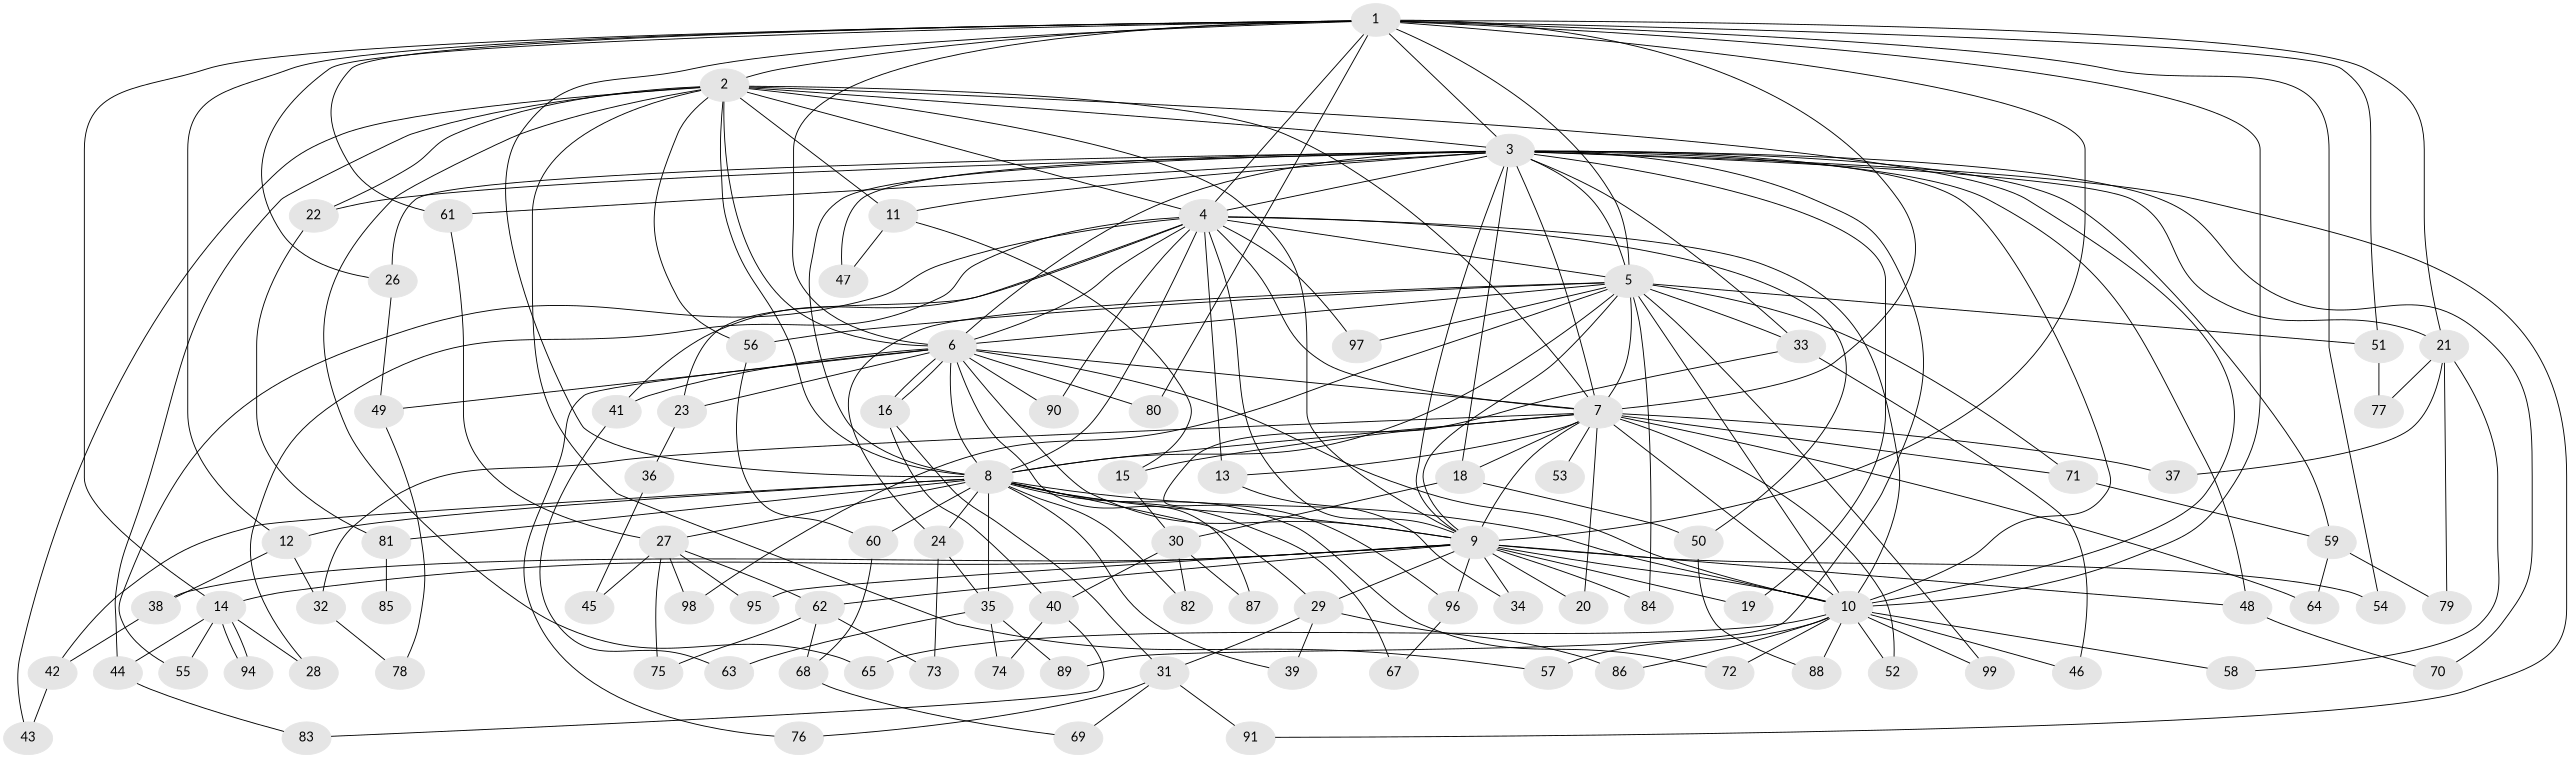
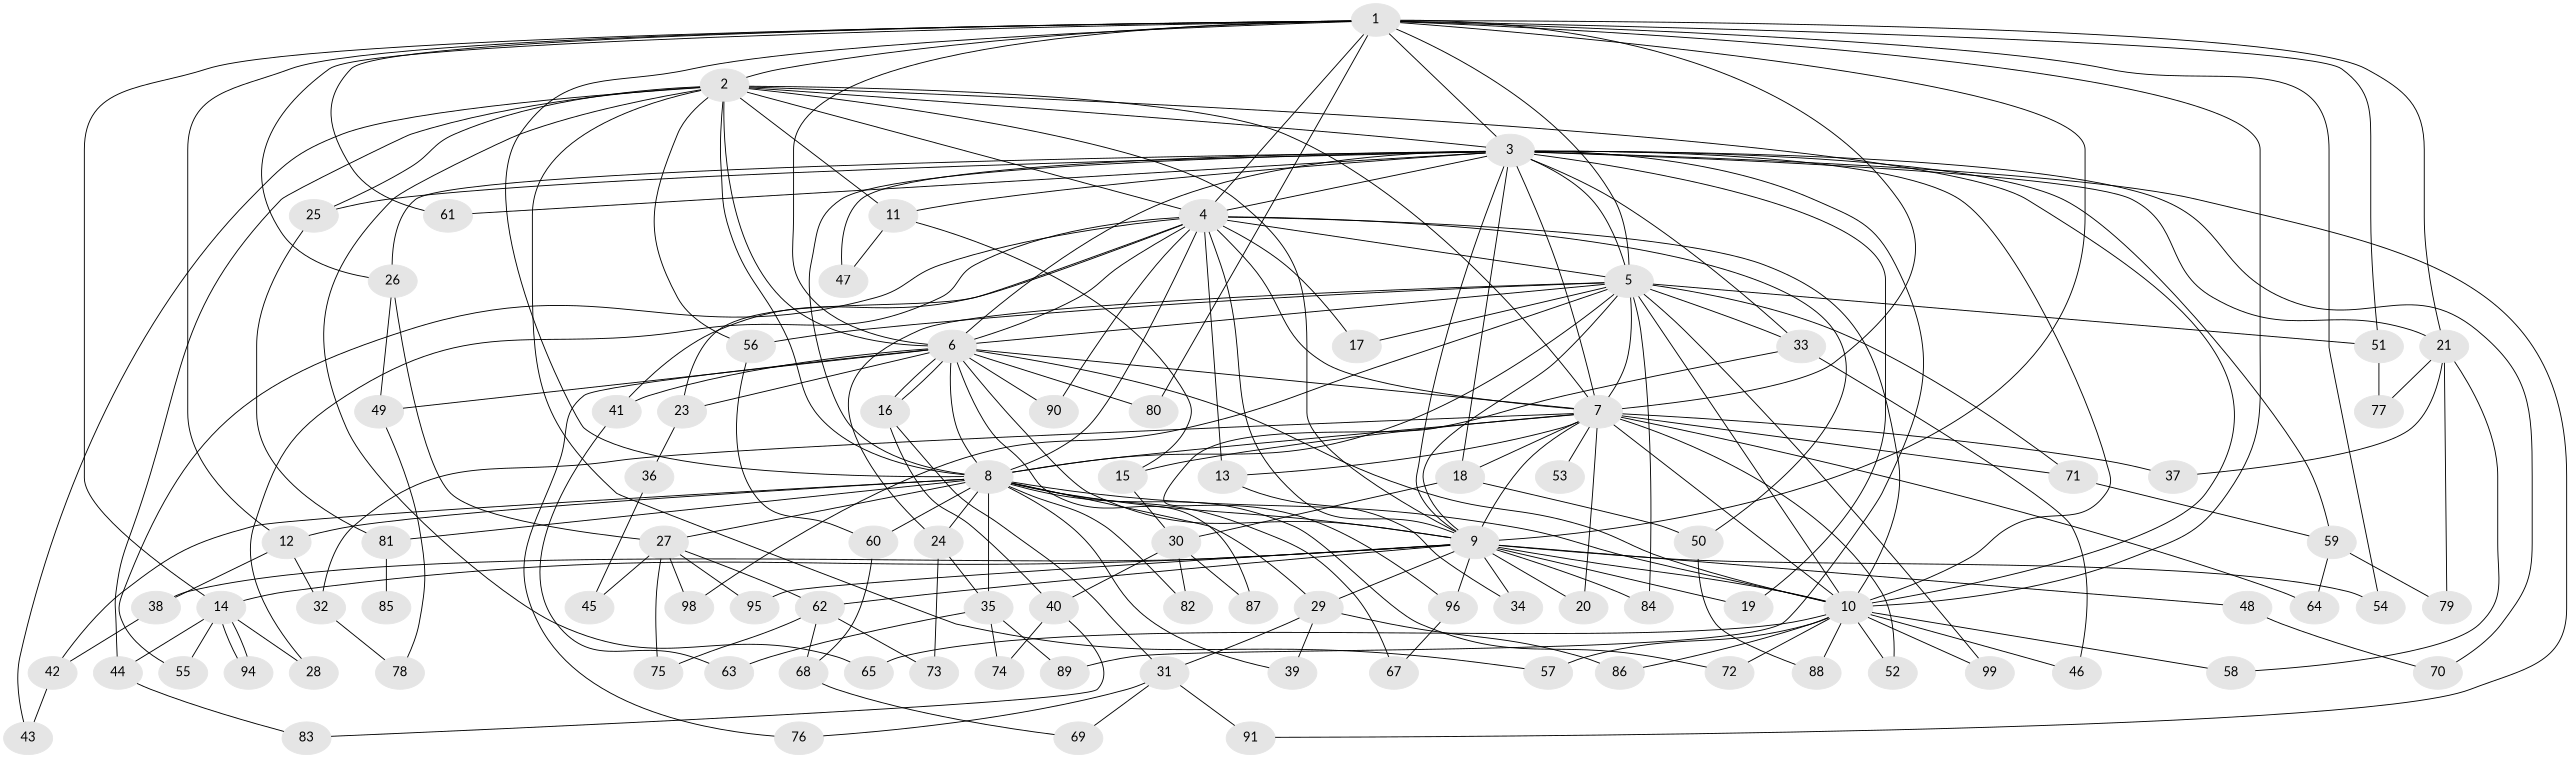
(2000, 206) -> none
(314, 216) -> (314, 216)
(1357, 346) -> (1357, 346)
(468, 438) -> (448, 490)
